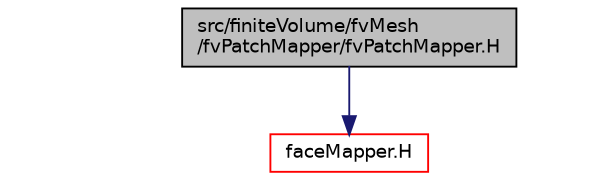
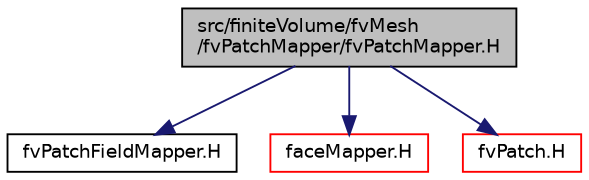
none -> (122, 153)
none -> (522, 153)
